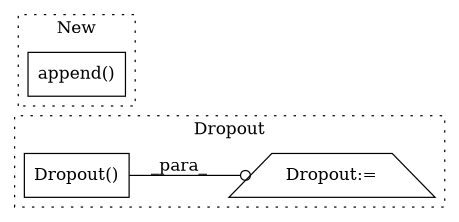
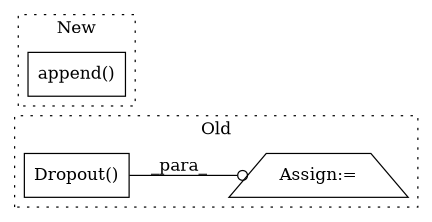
(230, 130) -> (216, 130)
(332, 175) -> (319, 175)
